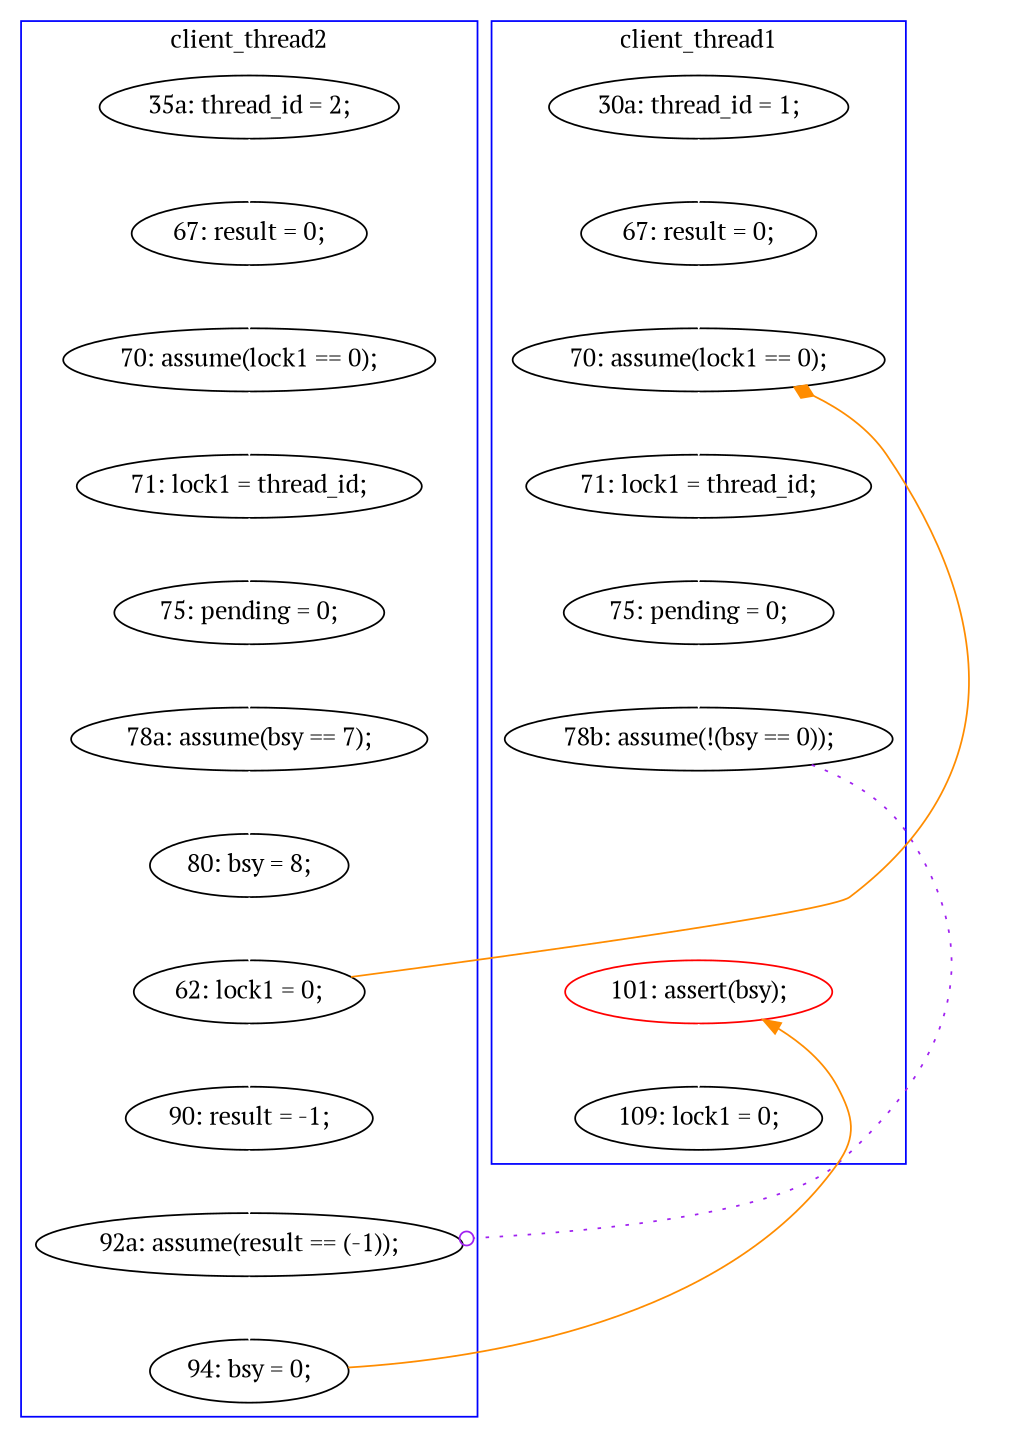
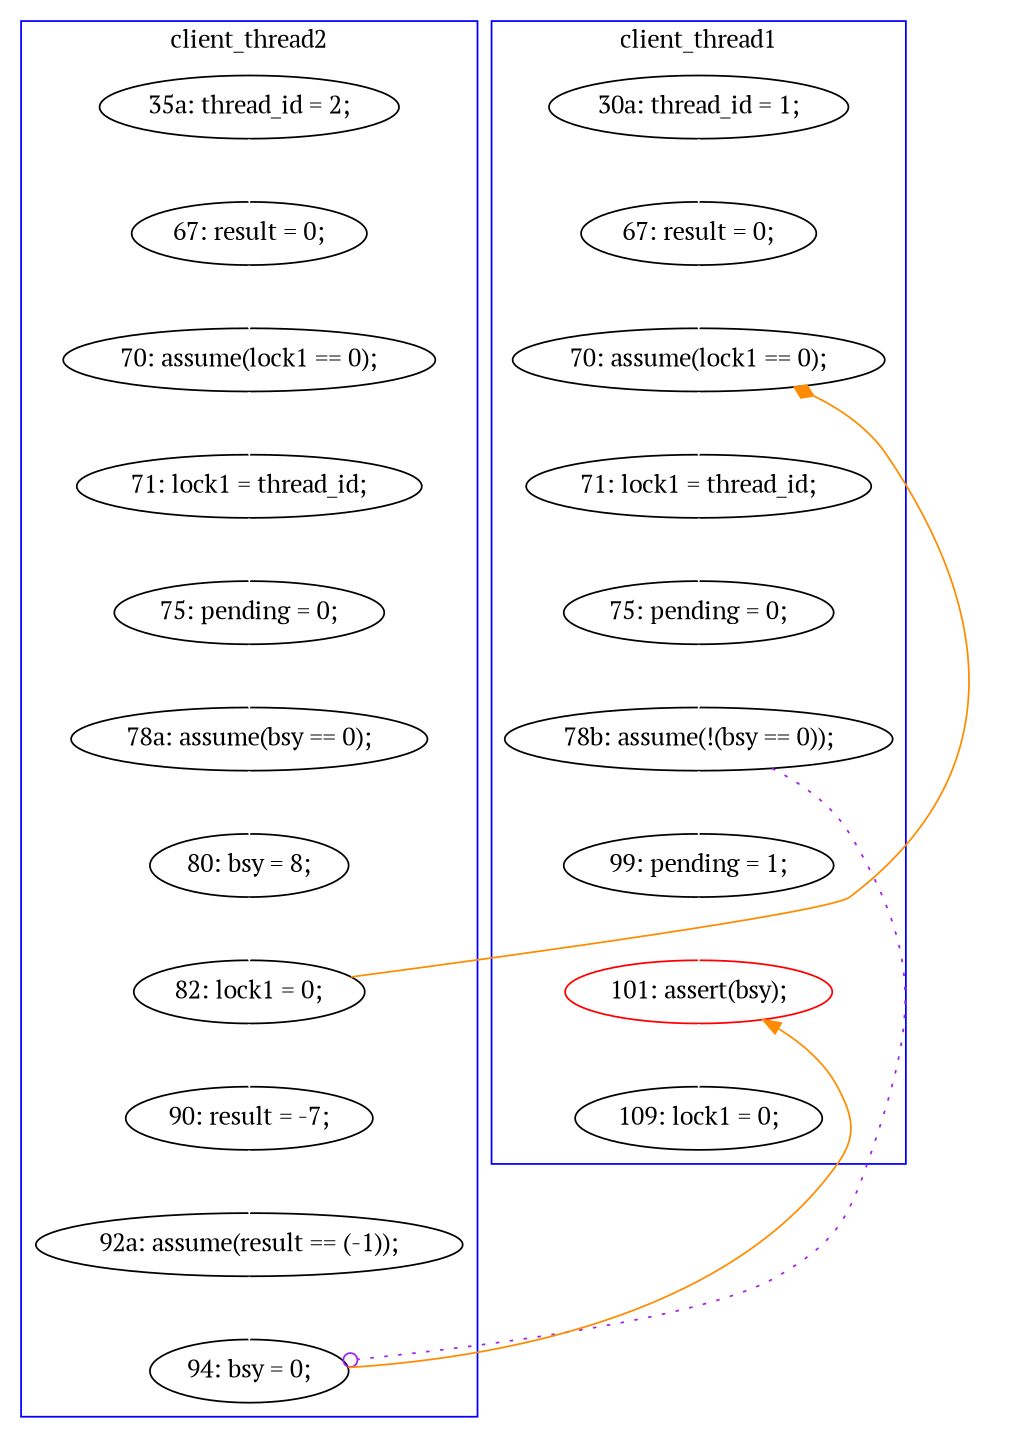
(249, 739) -> (249, 739)
none -> (699, 865)
(249, 992) -> (249, 992)
(249, 1118) -> (249, 1118)
(880, 1121) -> (841, 1222)
